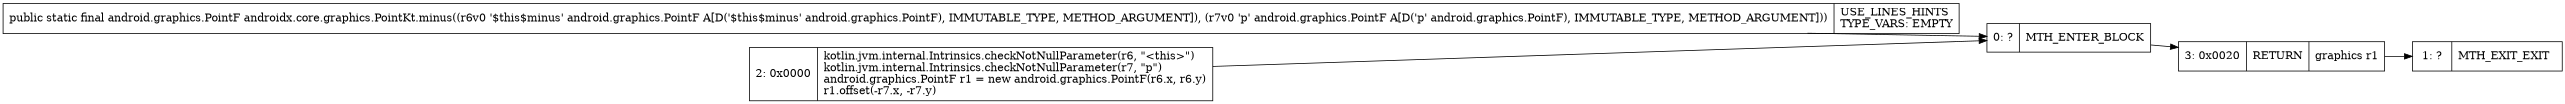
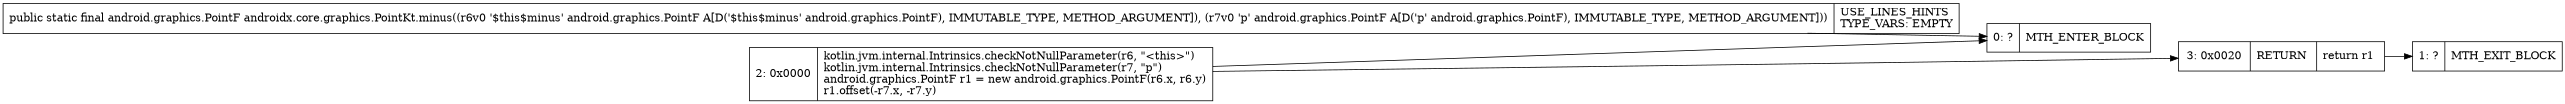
(2161, 46) -> (1692, 65)
(2347, 56) -> (2349, 56)
(2504, 56) -> (2504, 56)
